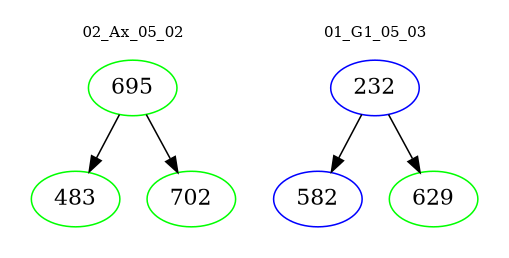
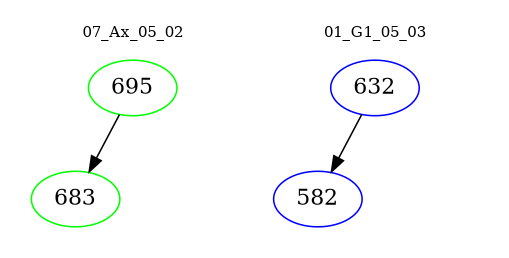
(133, 33) -> (133, 33)
(375, 88) -> (375, 88)
(76, 199) -> (76, 199)
(191, 199) -> none
(434, 199) -> none
